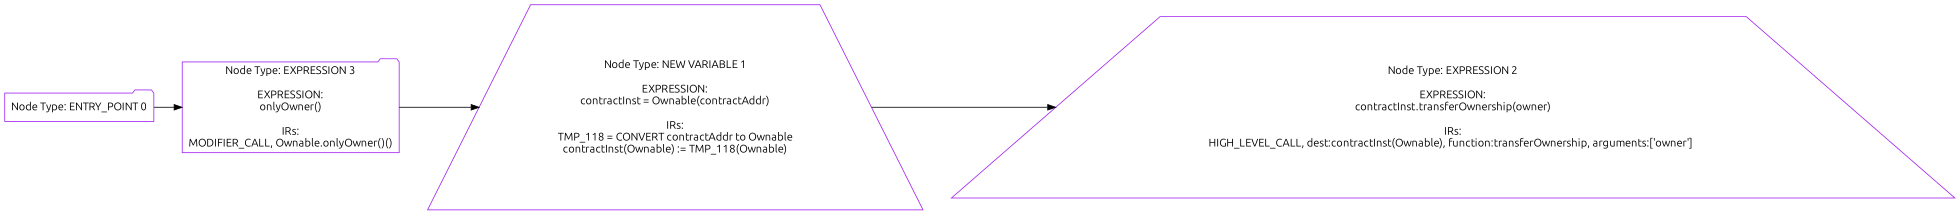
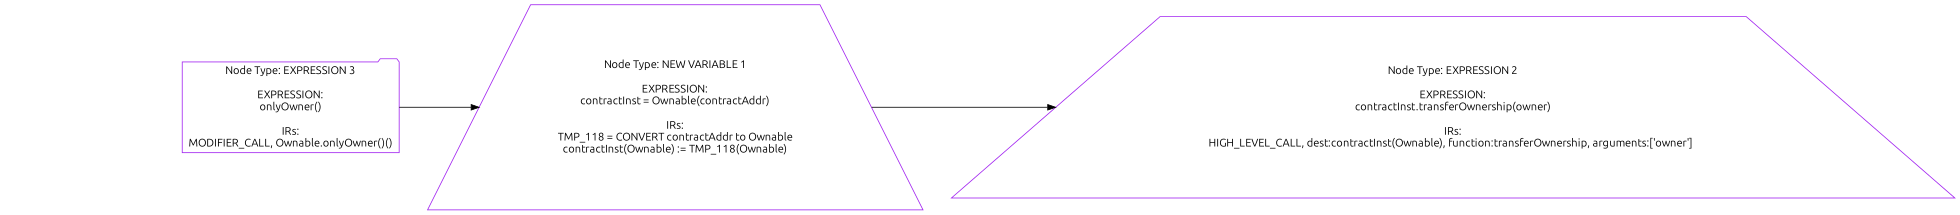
(79, 107) -> none
